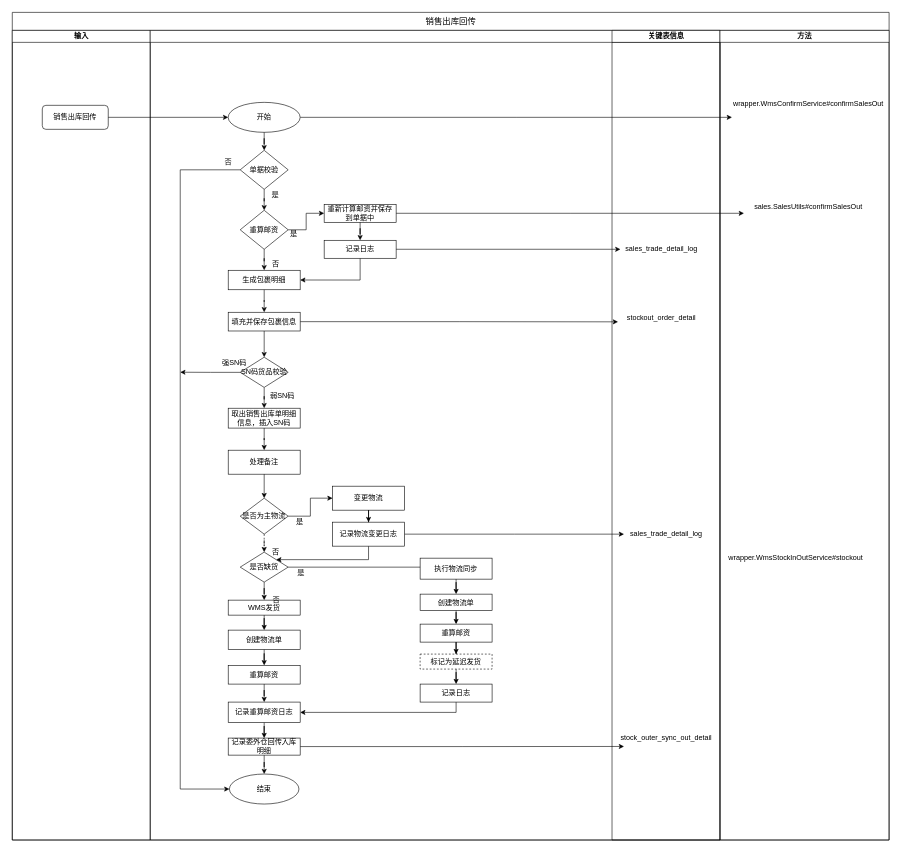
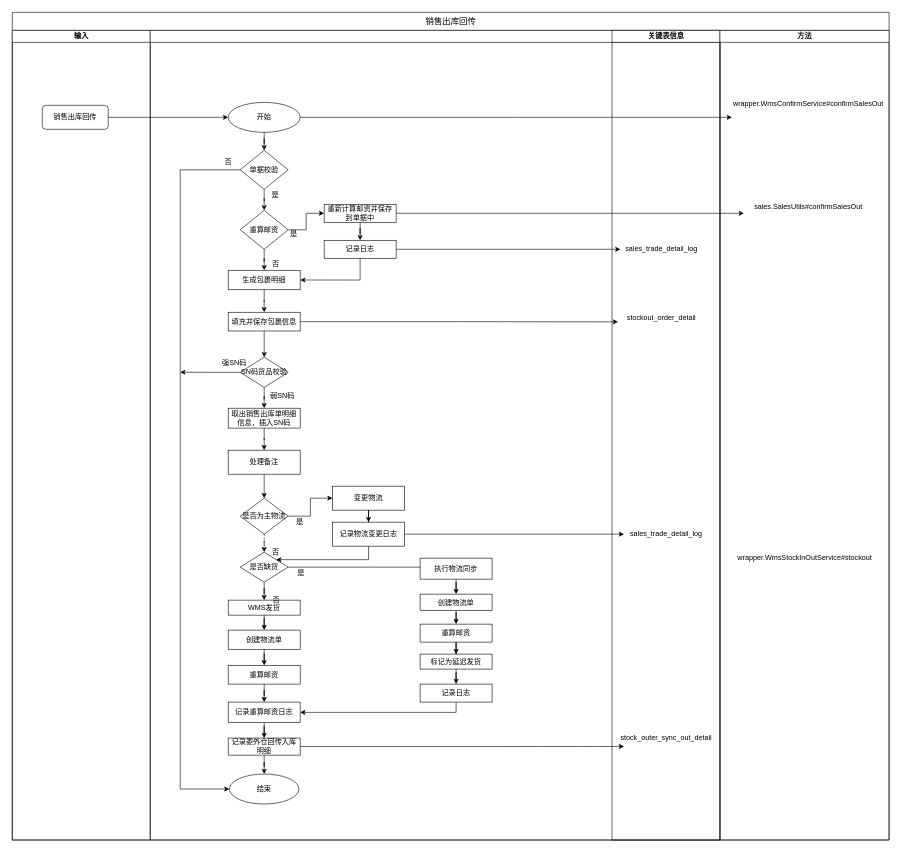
(796, 558) -> (805, 558)
(456, 662) -> (456, 662)
